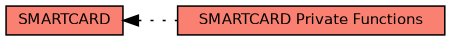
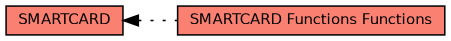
(311, 20) -> (311, 20)
